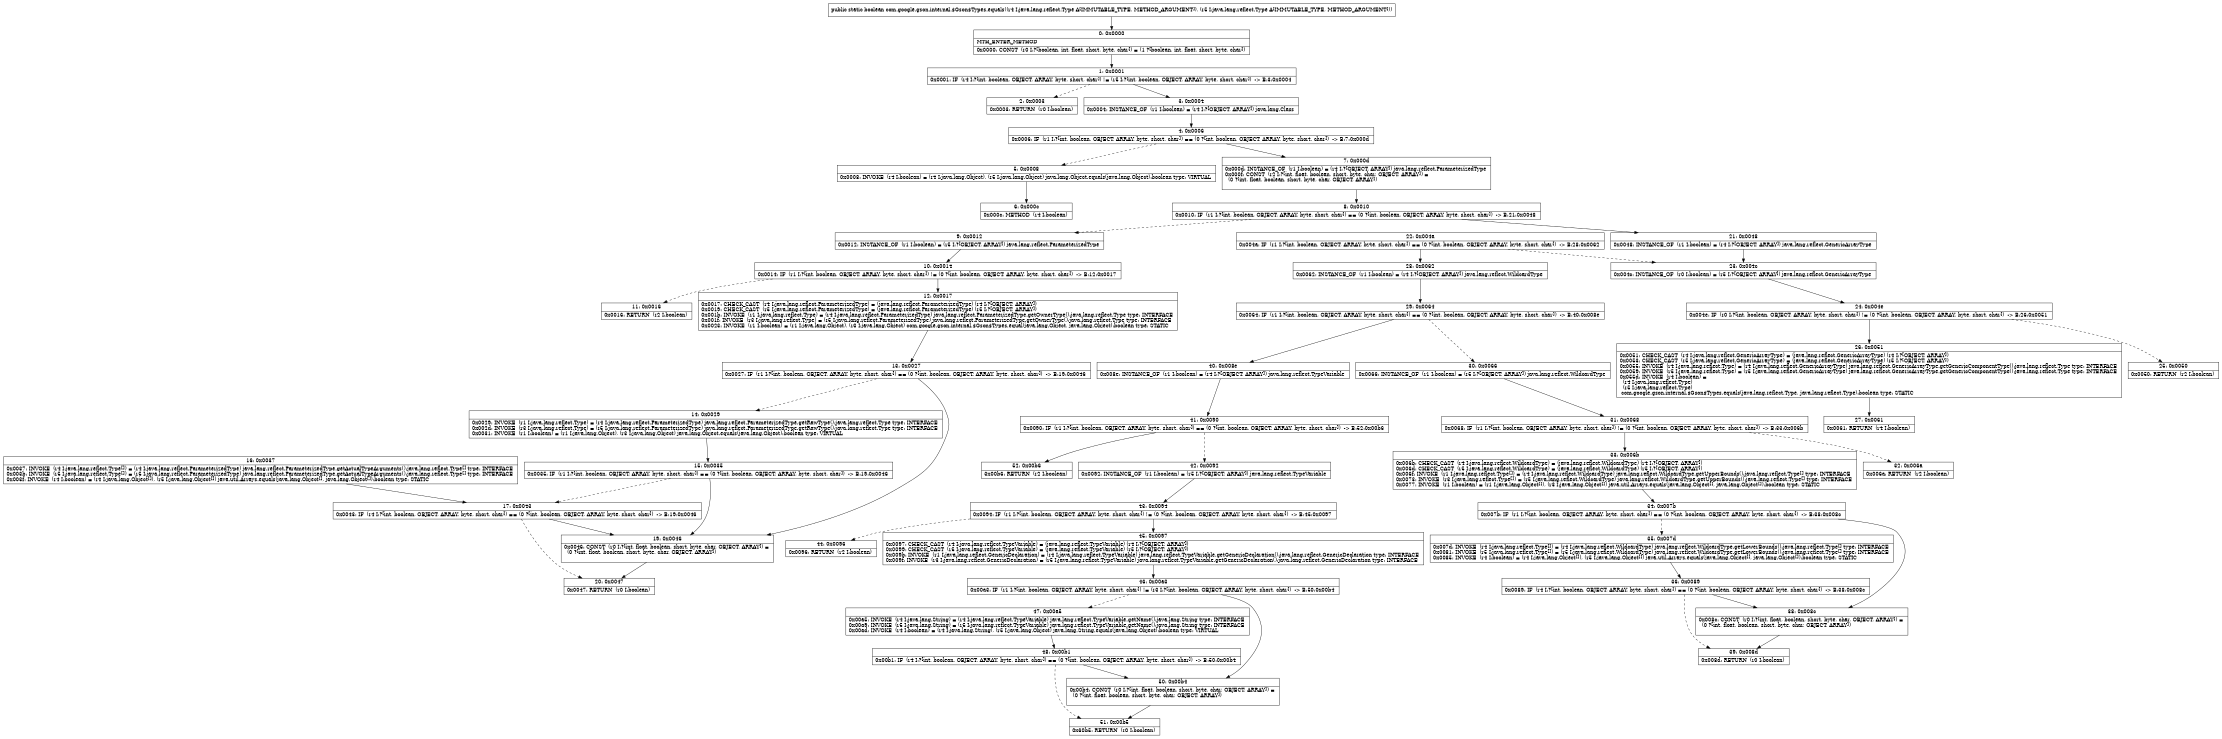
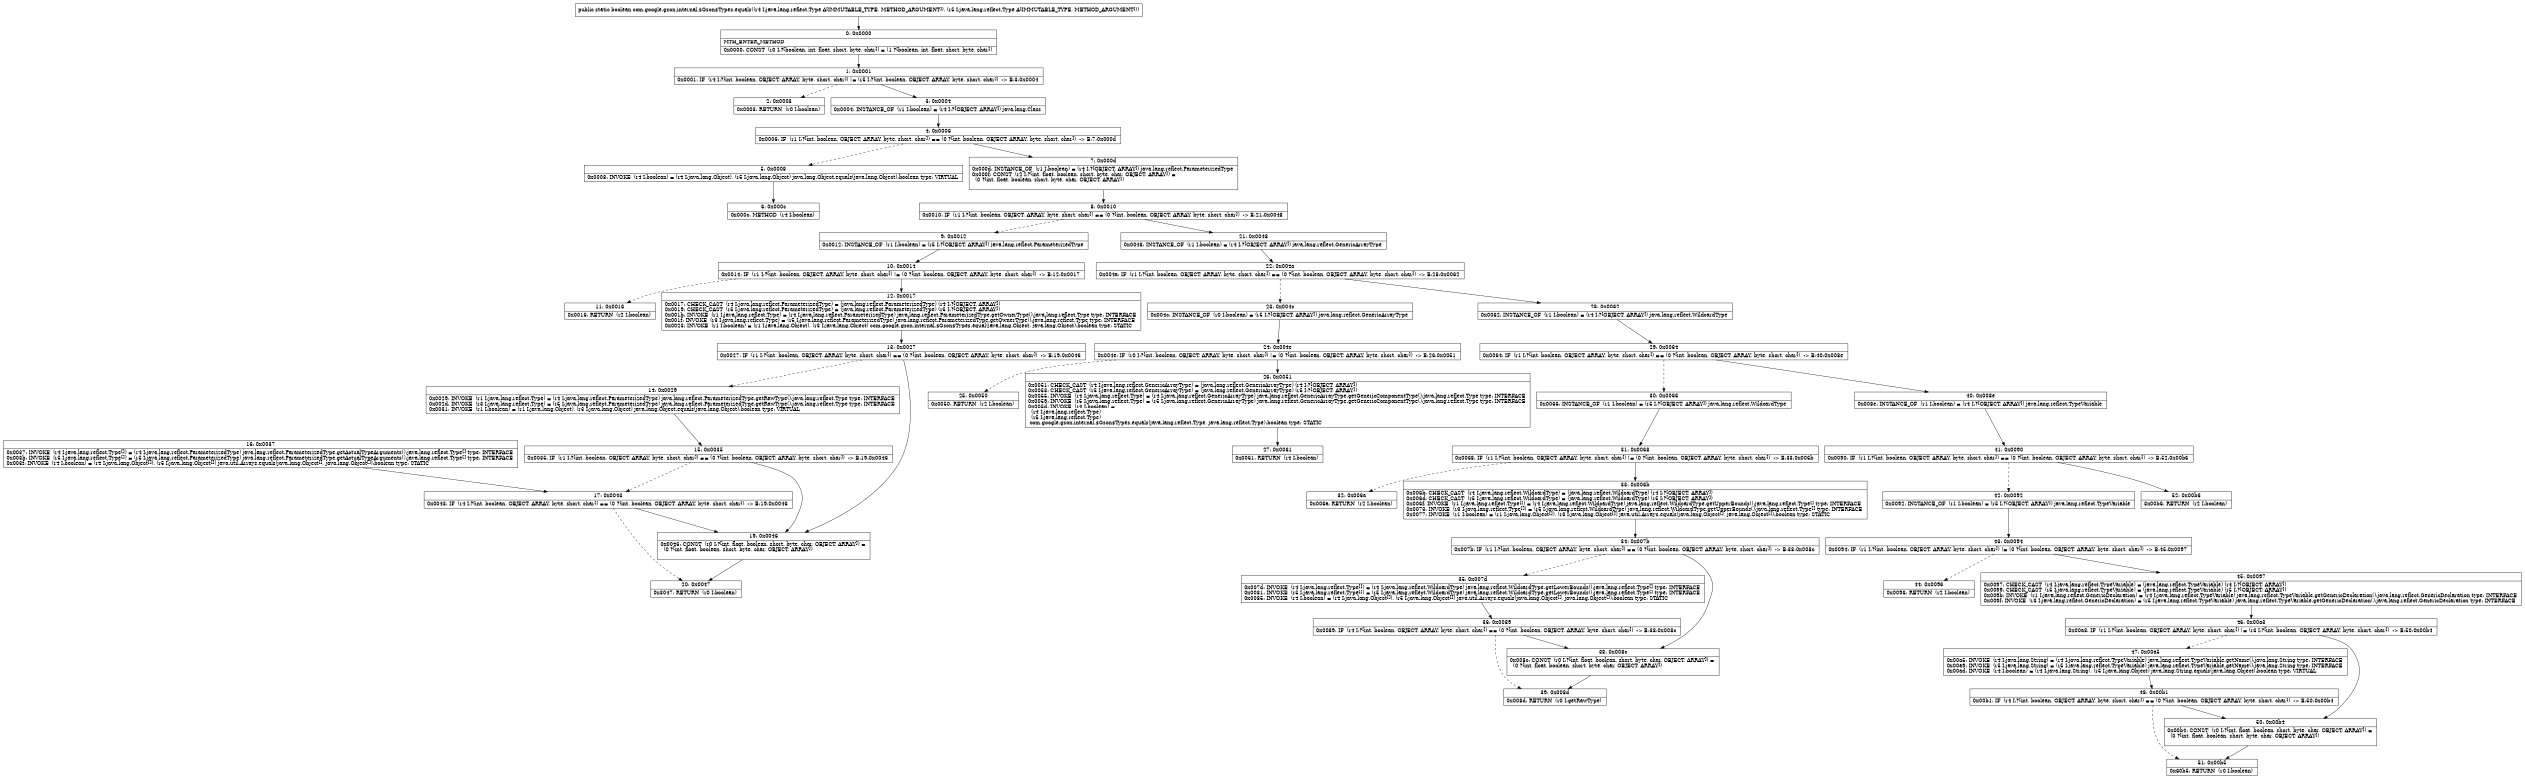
(1743, 254) -> (1266, 255)
(1664, 377) -> (1072, 407)
(609, 590) -> (696, 593)
(1744, 661) -> (1555, 701)
